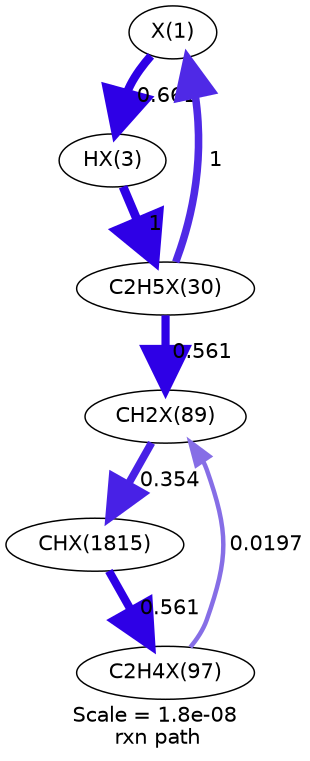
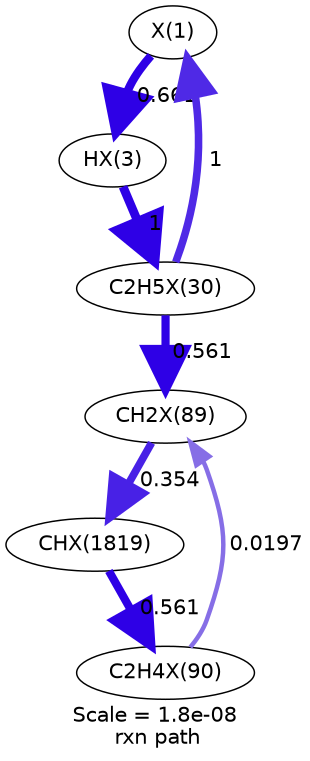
(95, 545) -> (95, 545)
(166, 673) -> (166, 673)
